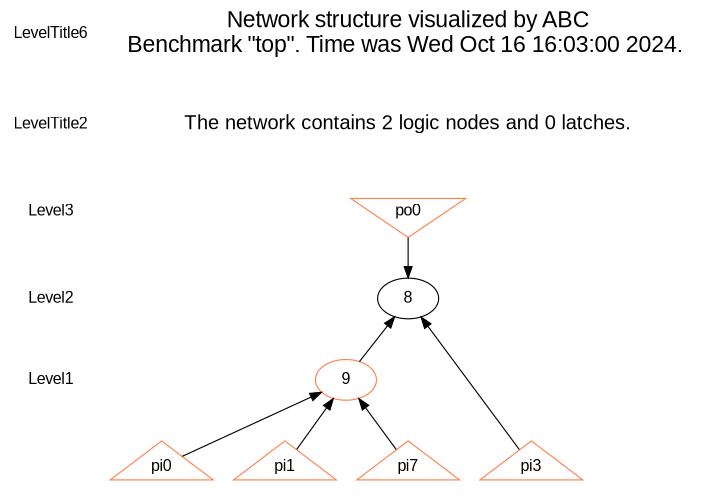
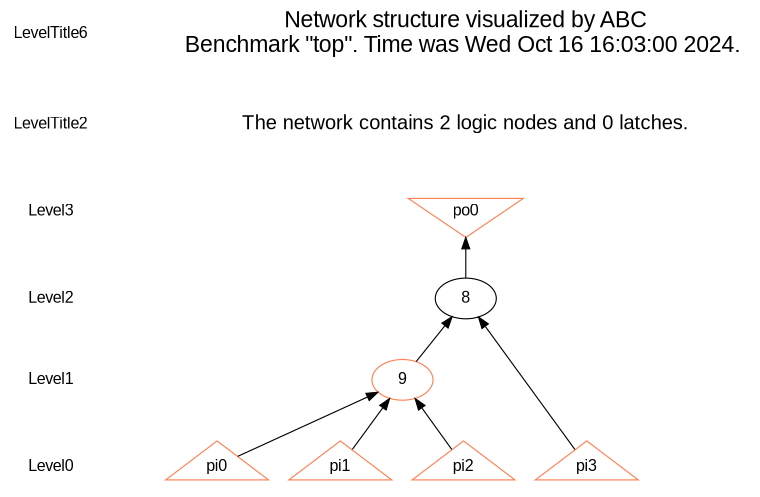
(408, 252) -> (466, 263)
none -> (51, 467)
(408, 467) -> (464, 467)
